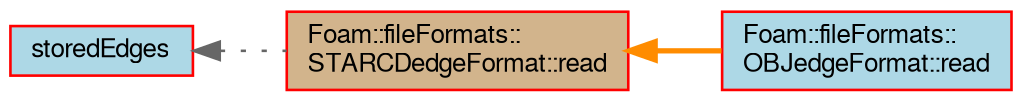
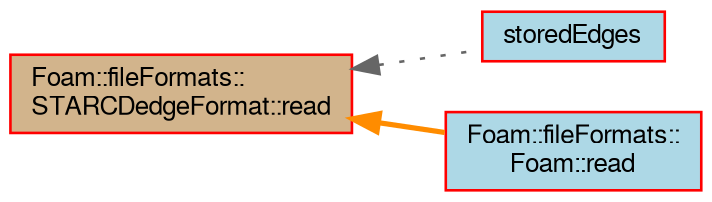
(253, 51) -> (430, 57)
(867, 51) -> (574, 151)
